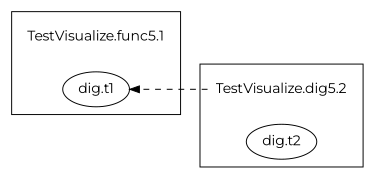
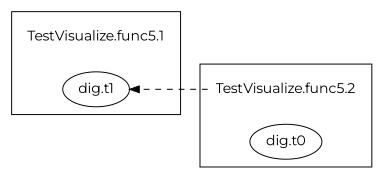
(282, 89) -> (286, 89)
(282, 142) -> (286, 142)
